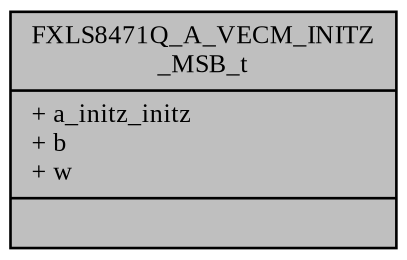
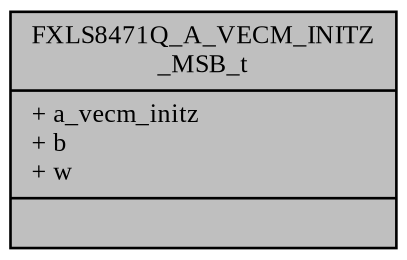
(112, 114) -> (116, 114)
